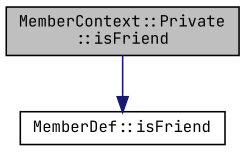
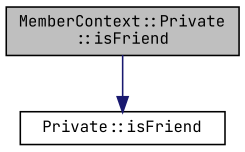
(123, 128) -> (123, 128)
